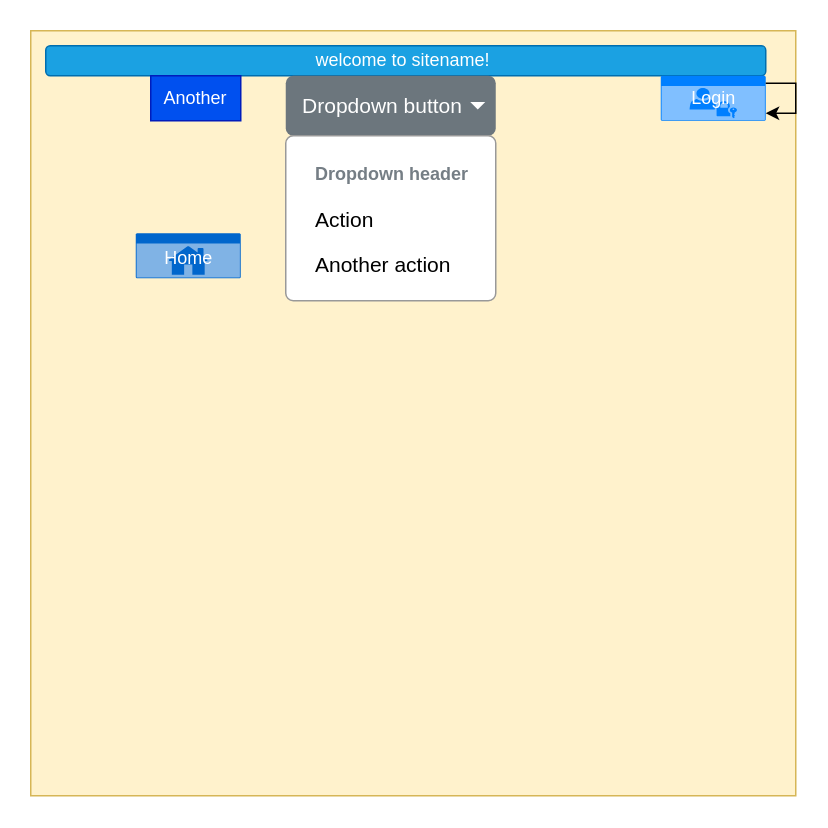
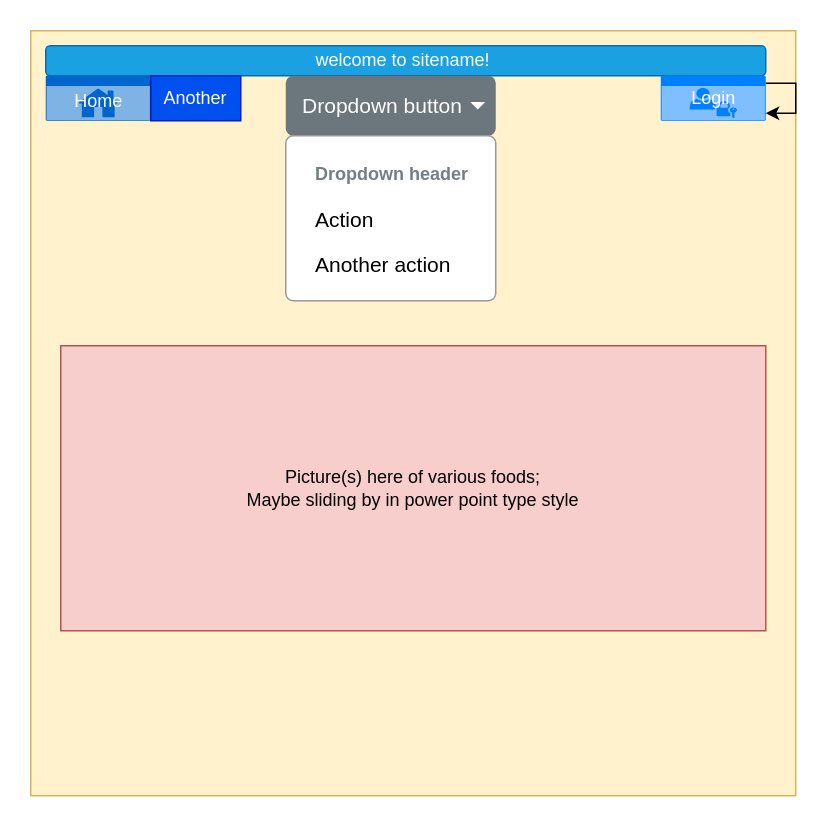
(188, 256) -> (98, 98)
none -> (413, 488)
